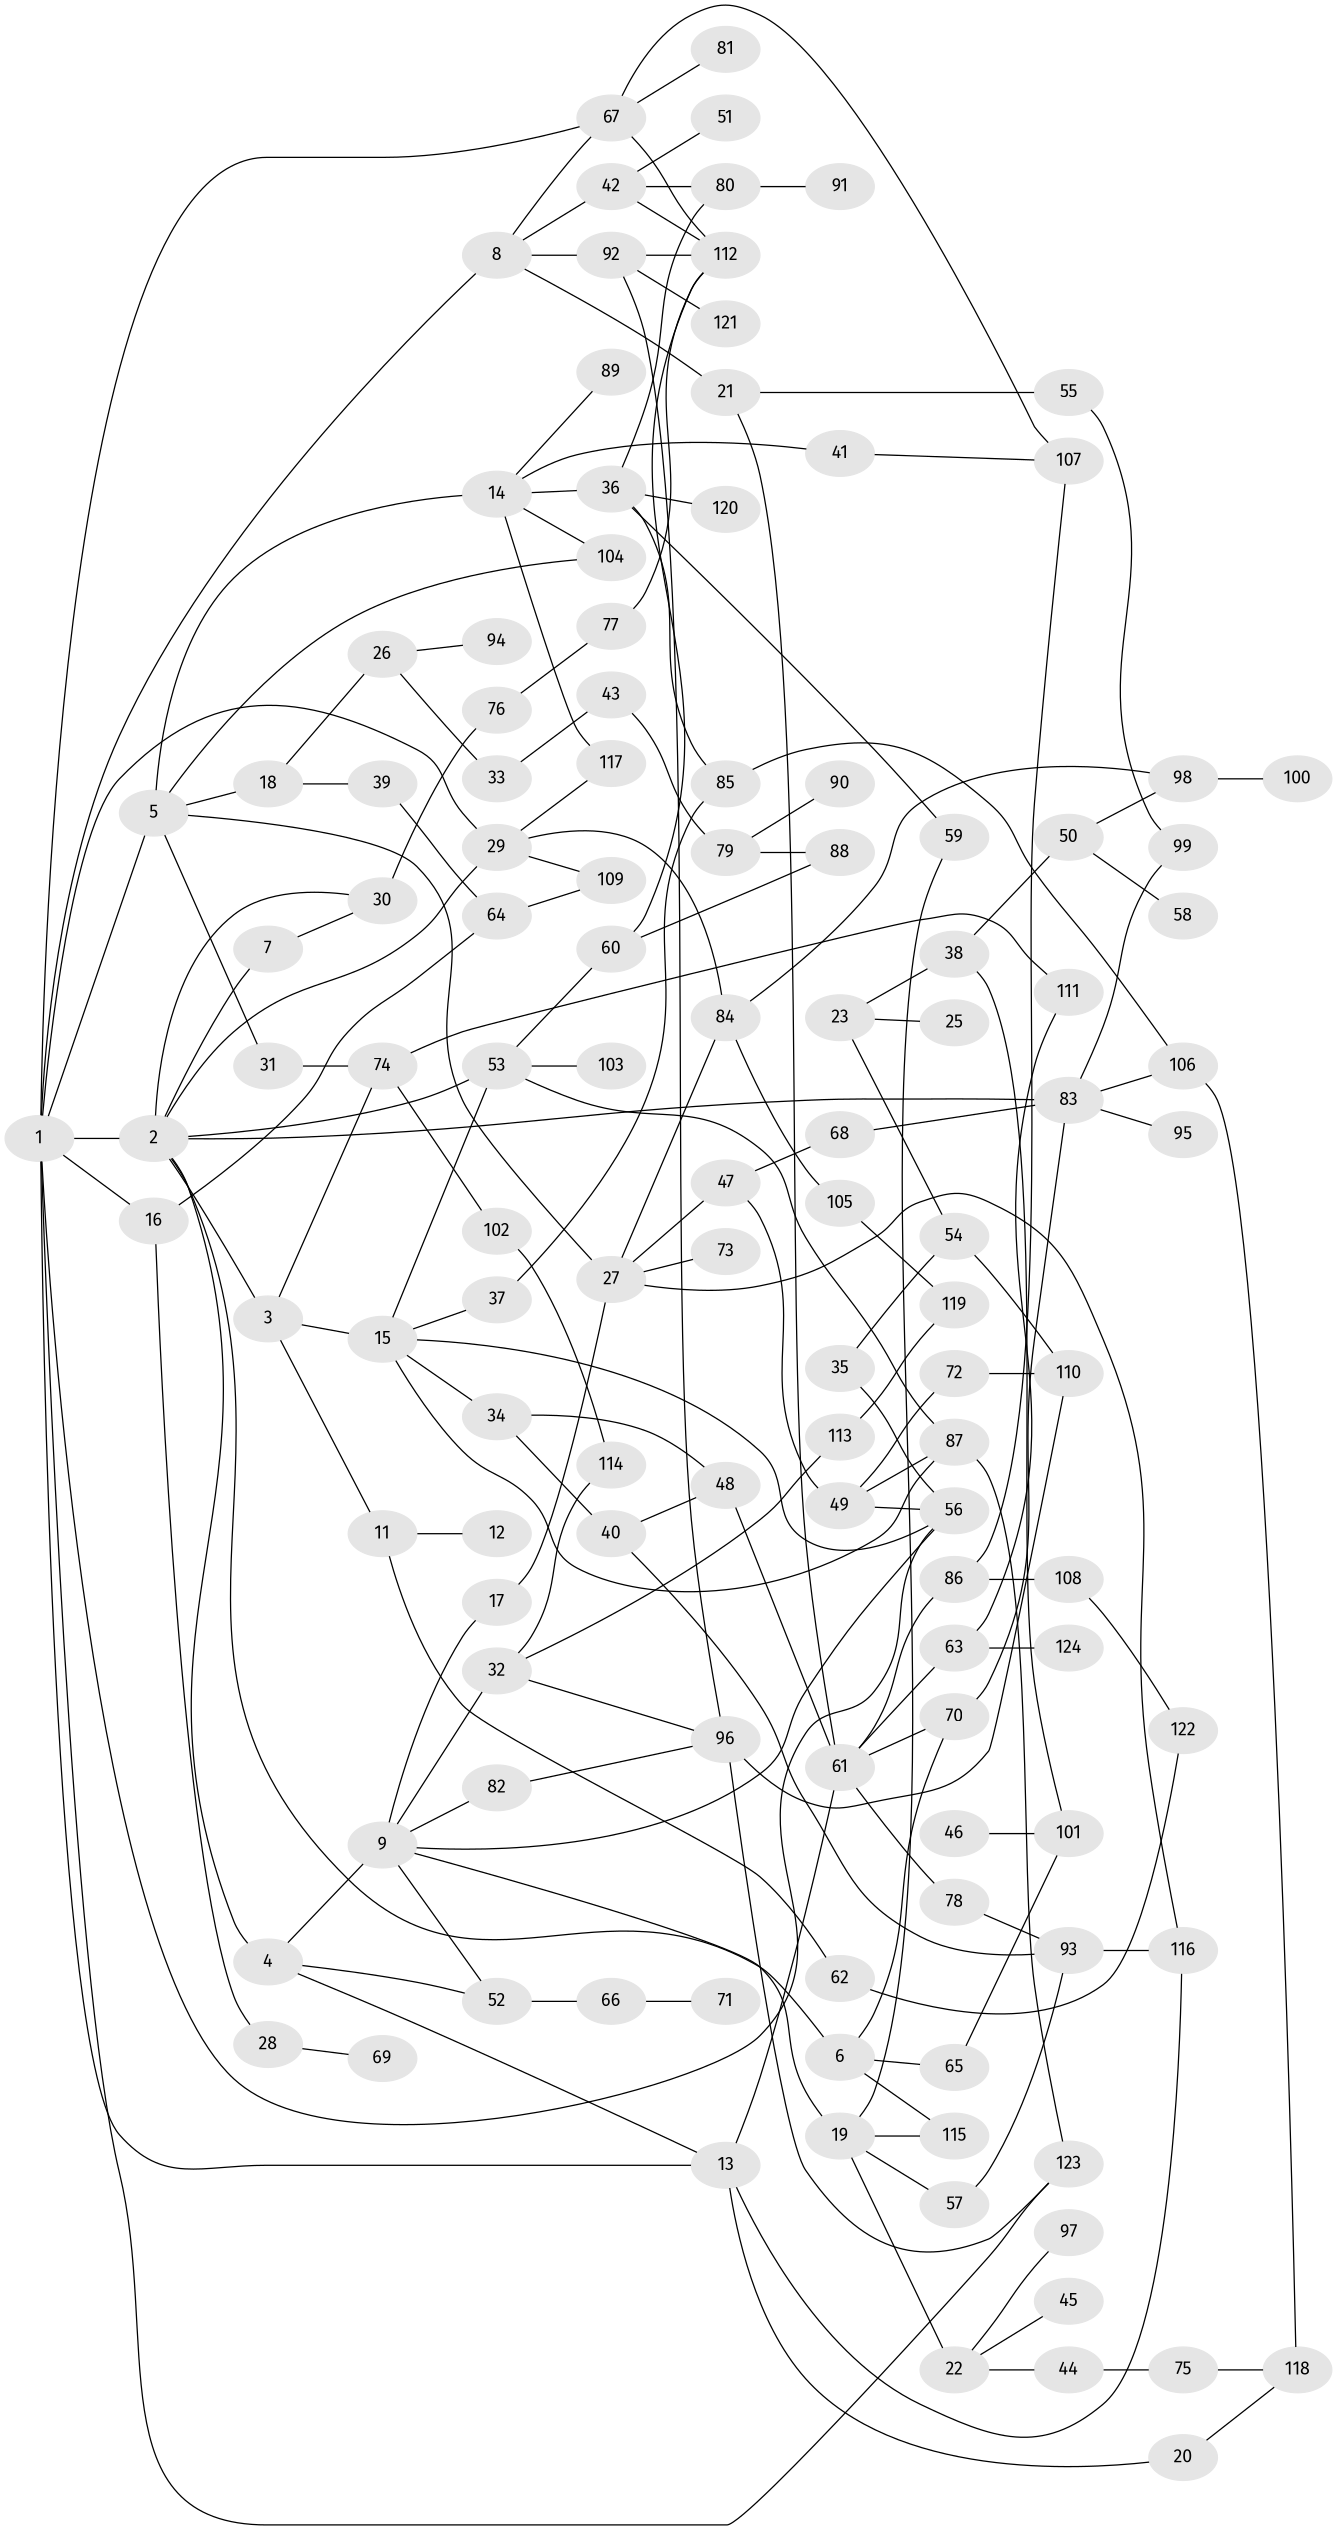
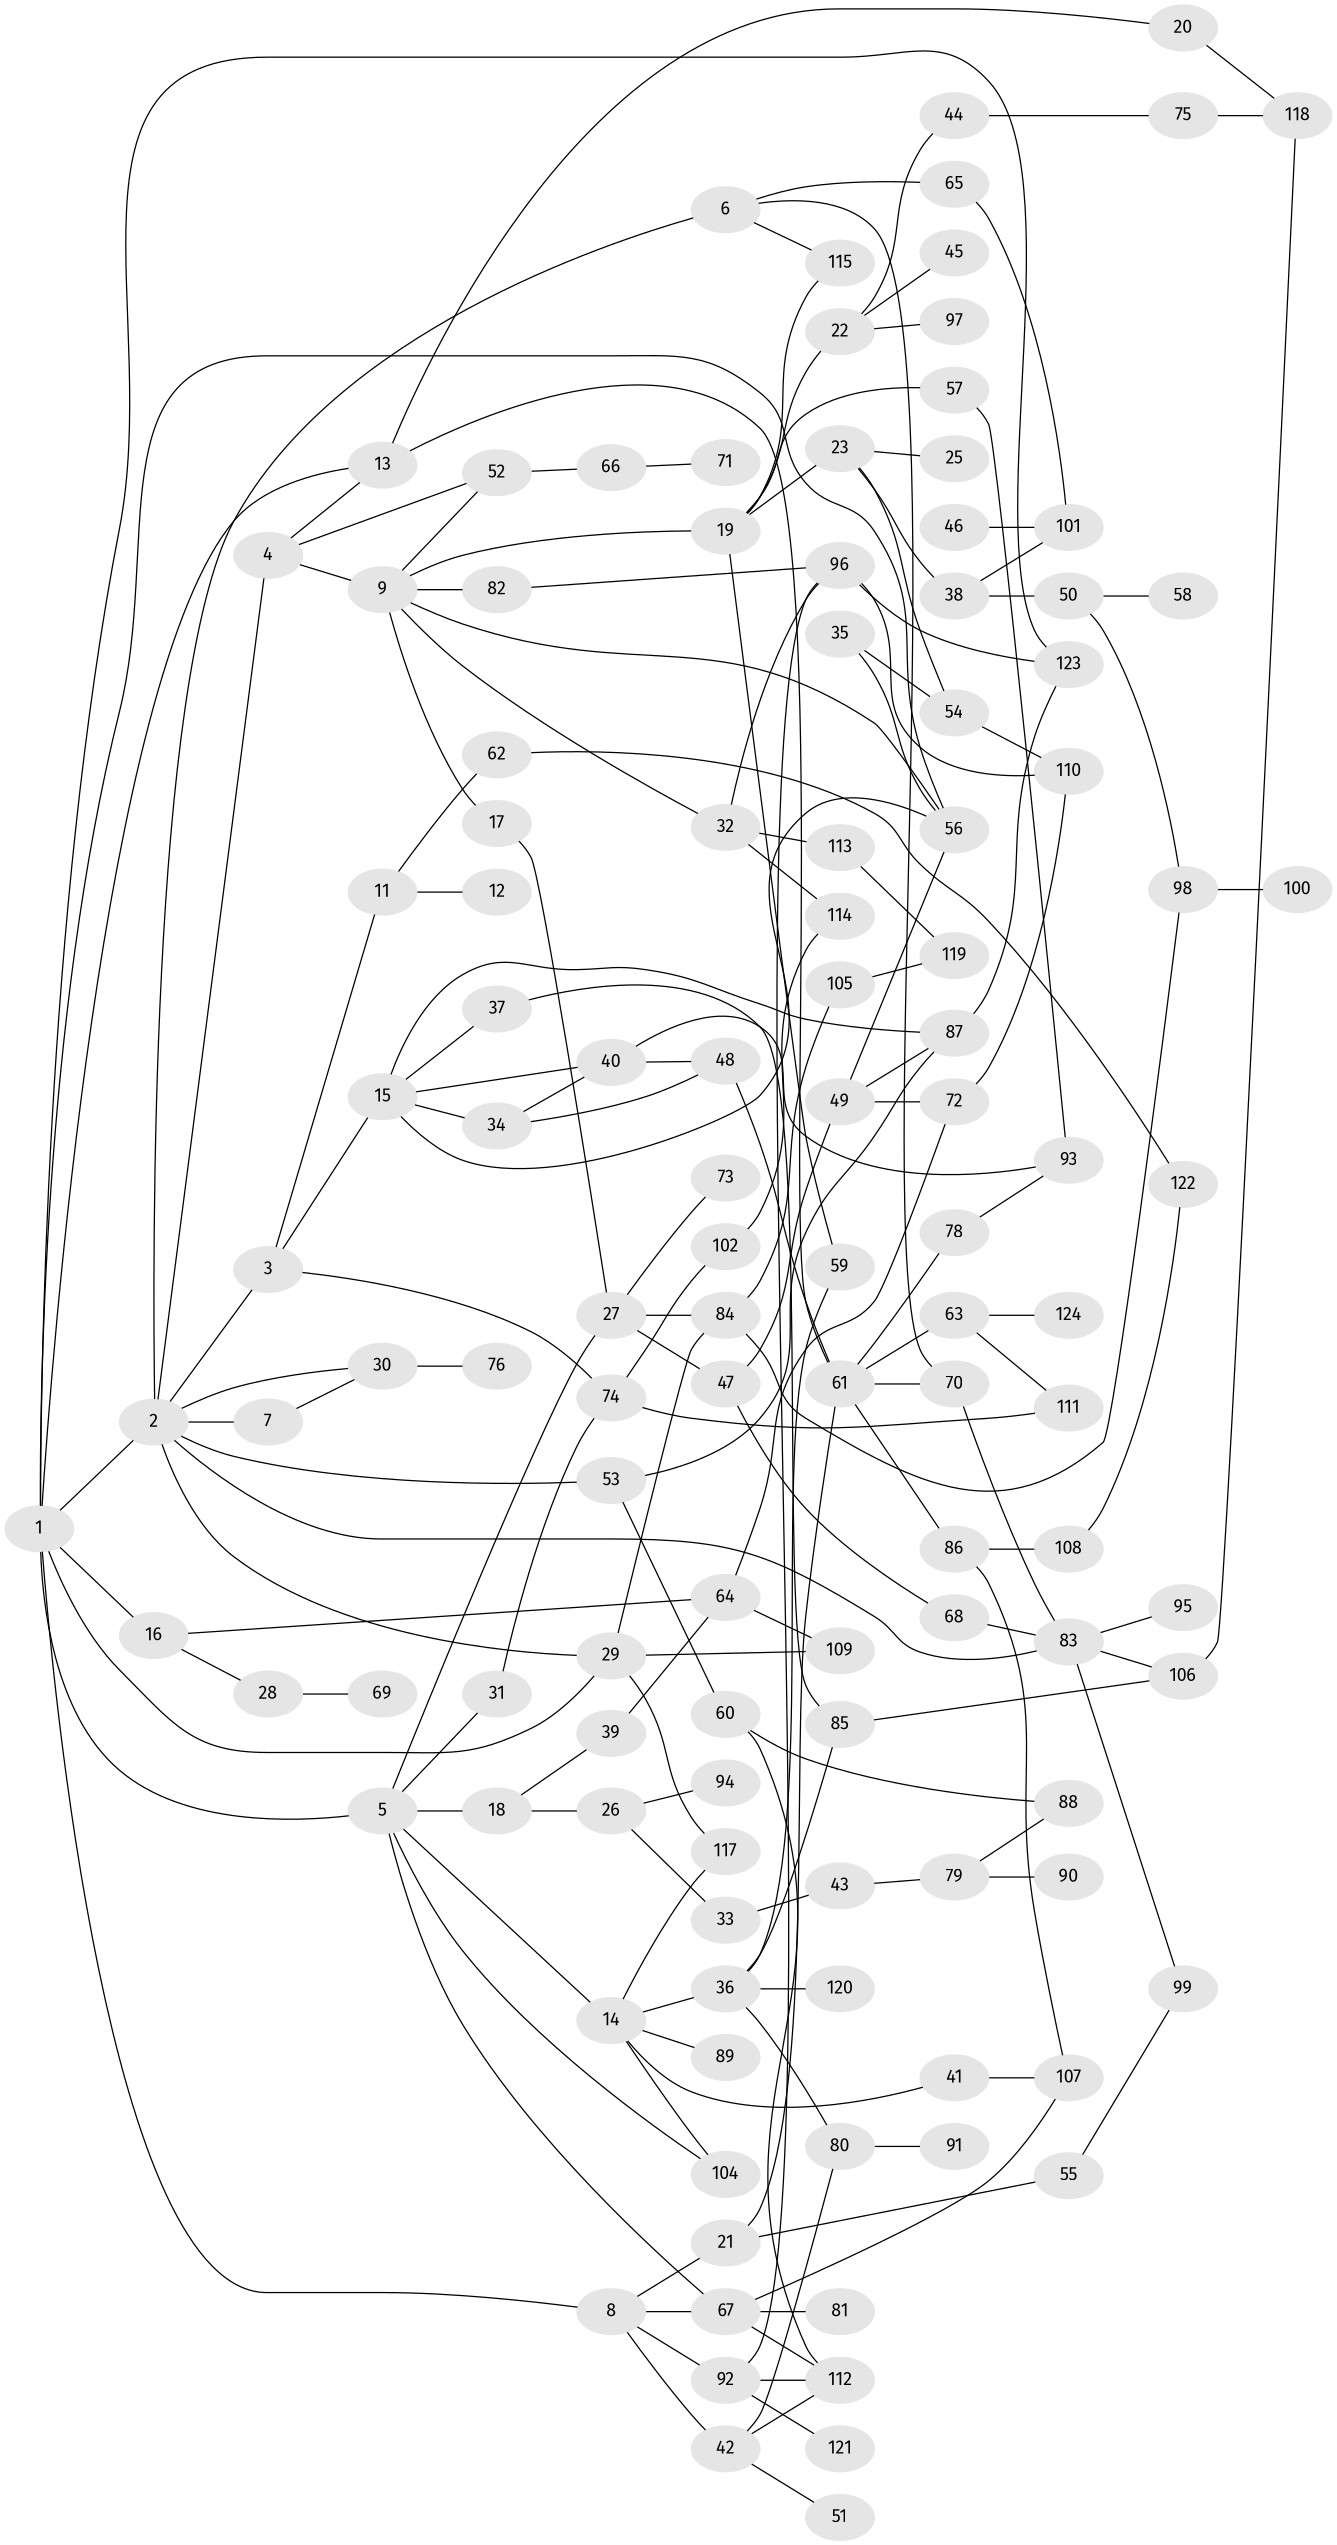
(102, 450) -> (507, 2089)
none -> (790, 485)
(611, 626) -> none
(611, 1066) -> none
(440, 1203) -> (497, 1080)
none -> (830, 1329)
(1183, 1950) -> none
